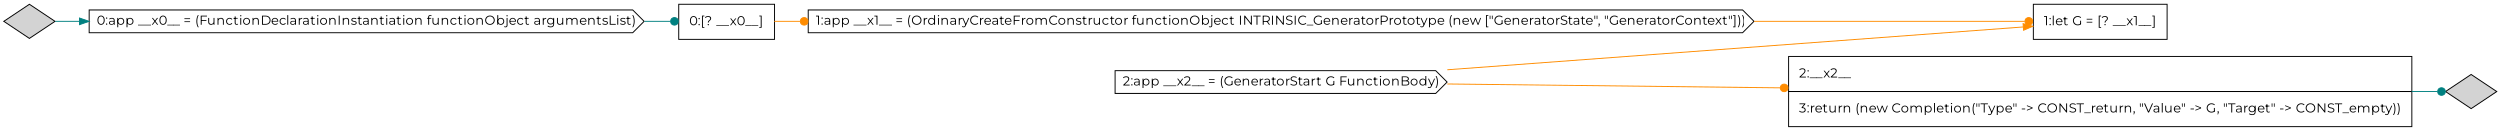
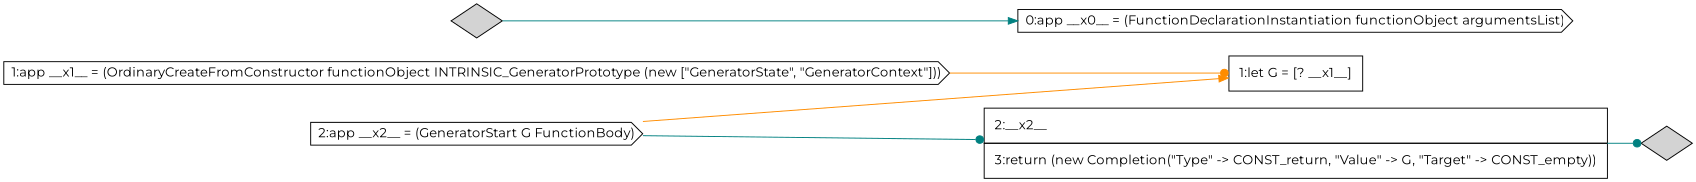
(726, 21) -> none
(1614, 86) -> (809, 138)
